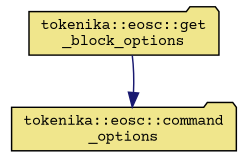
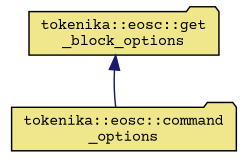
(134, 74) -> (114, 88)
